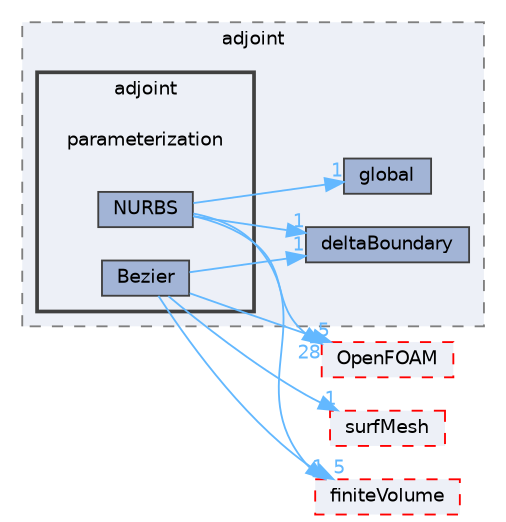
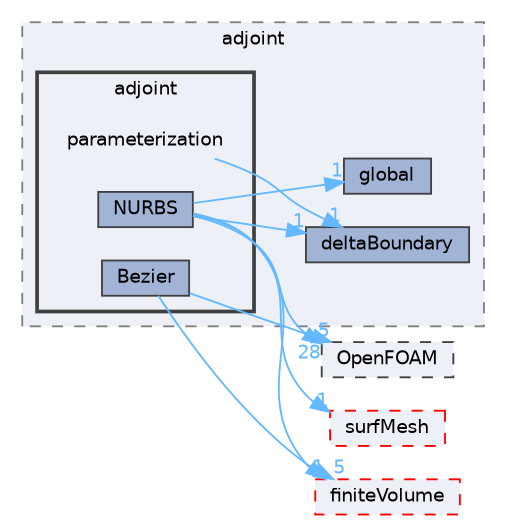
(238, 265) -> (267, 181)
(242, 353) -> (278, 290)
(388, 360) -> (388, 360)
